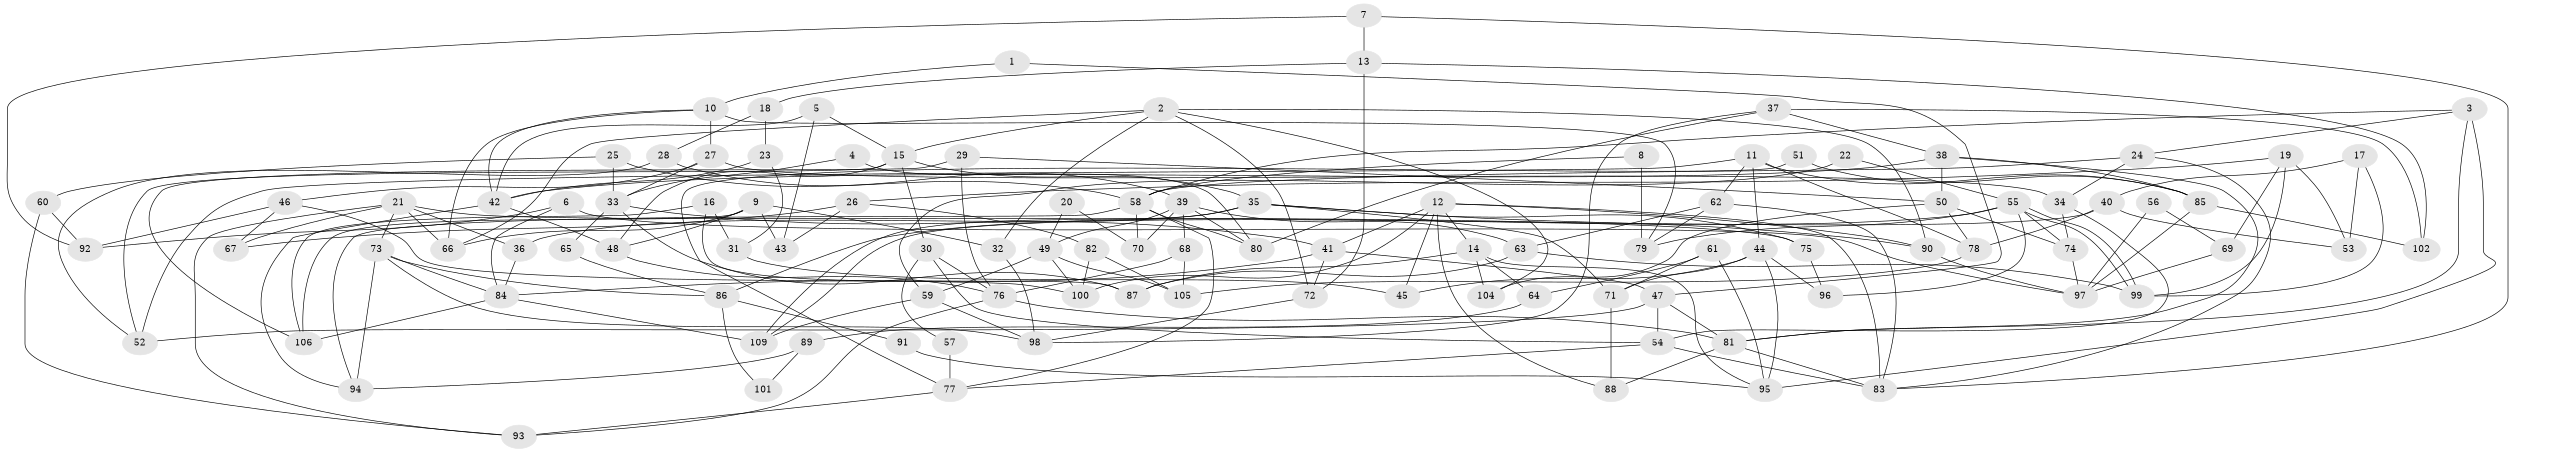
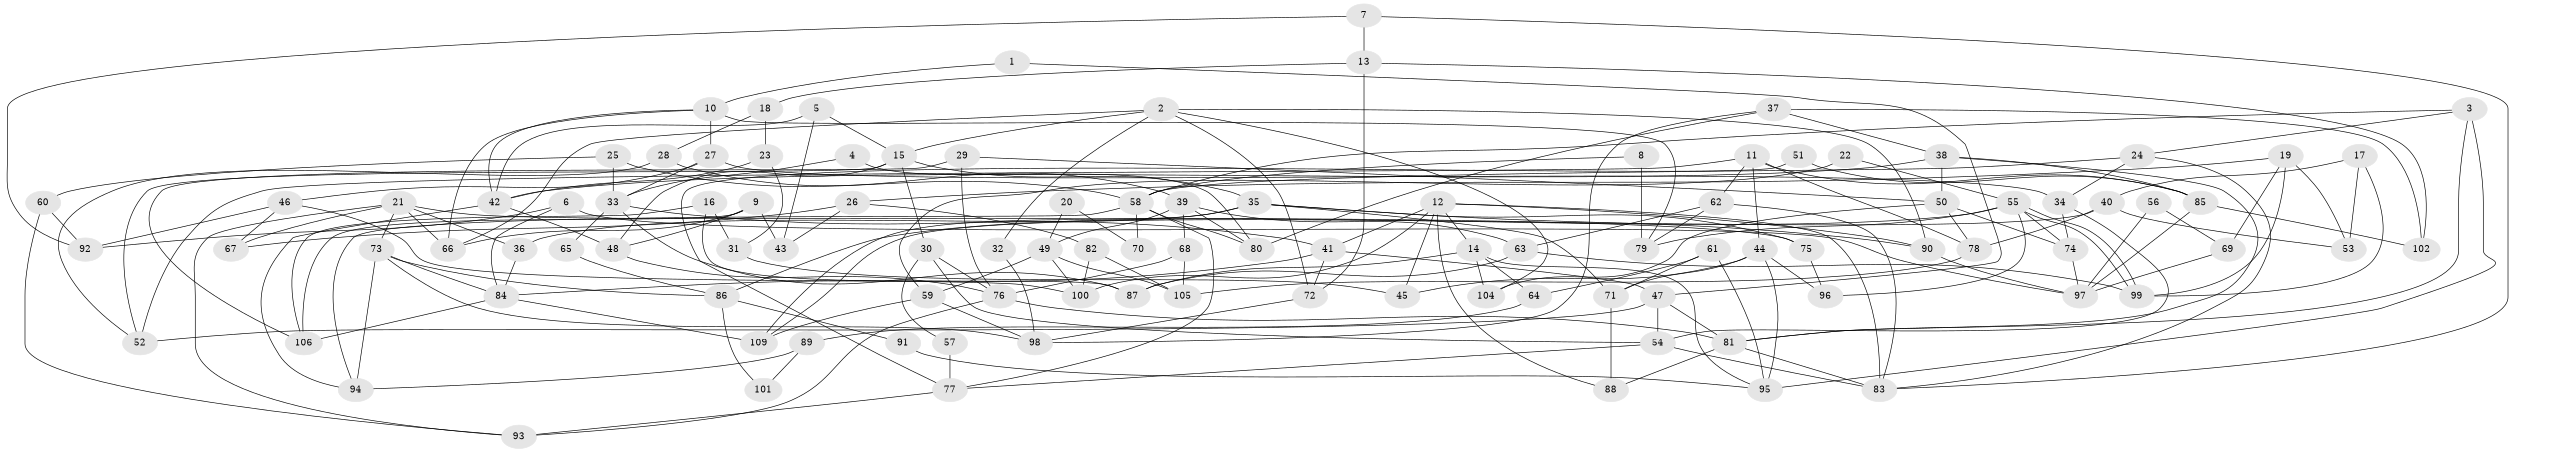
(878, 224) -> none
(1161, 226) -> none
